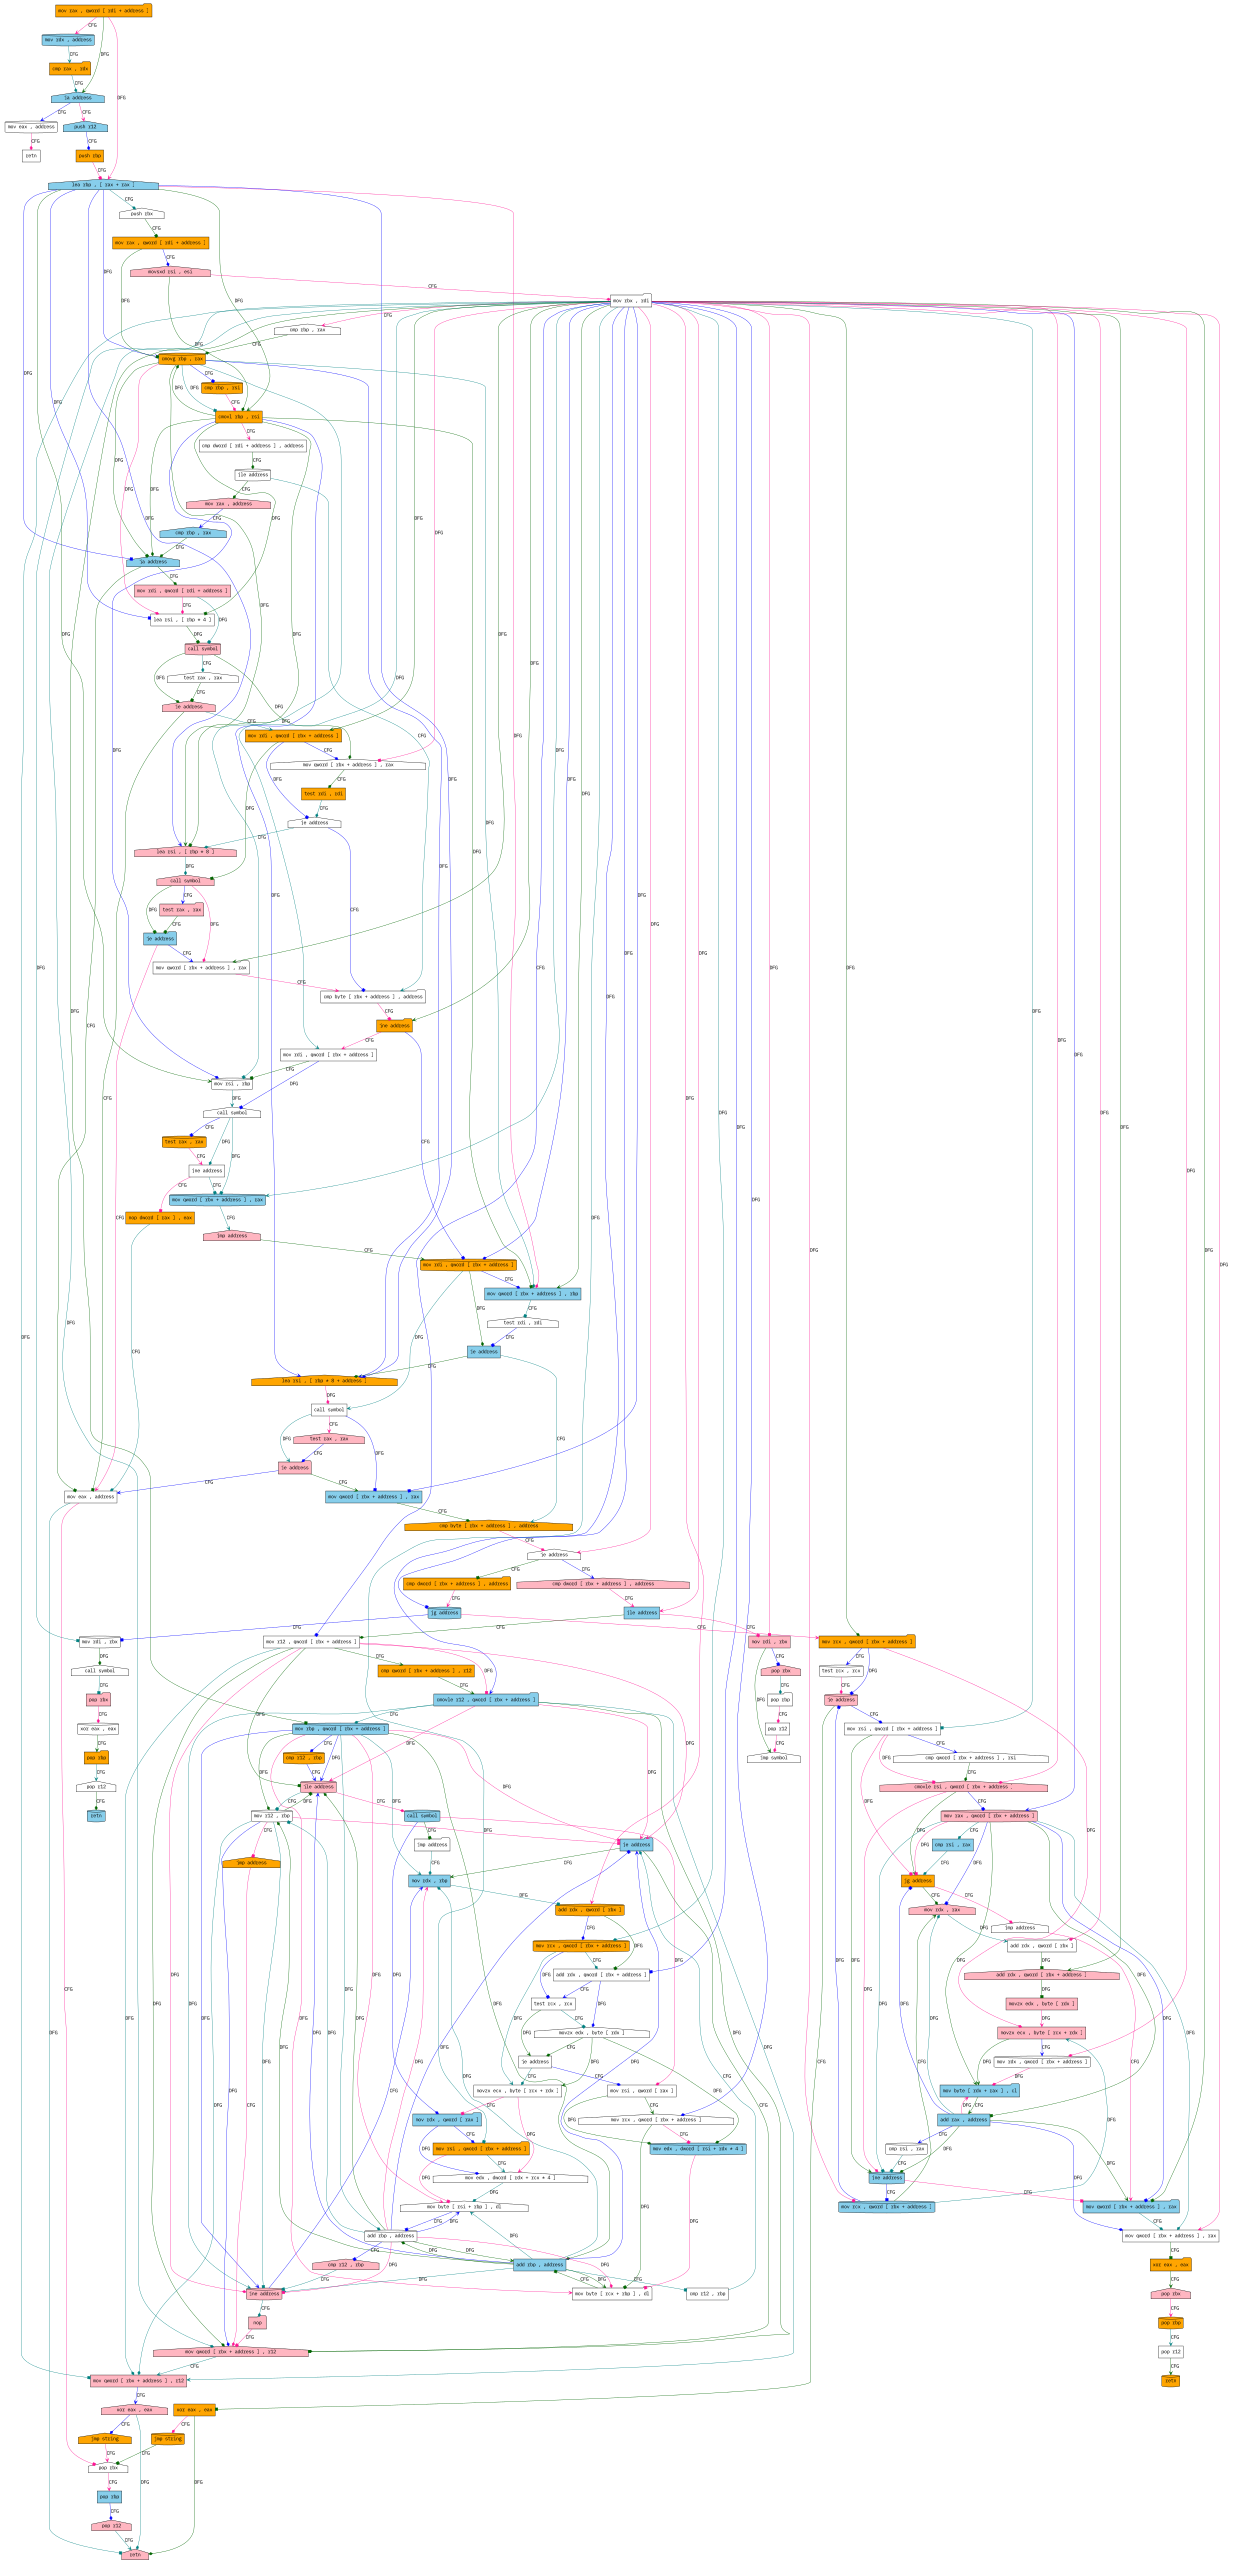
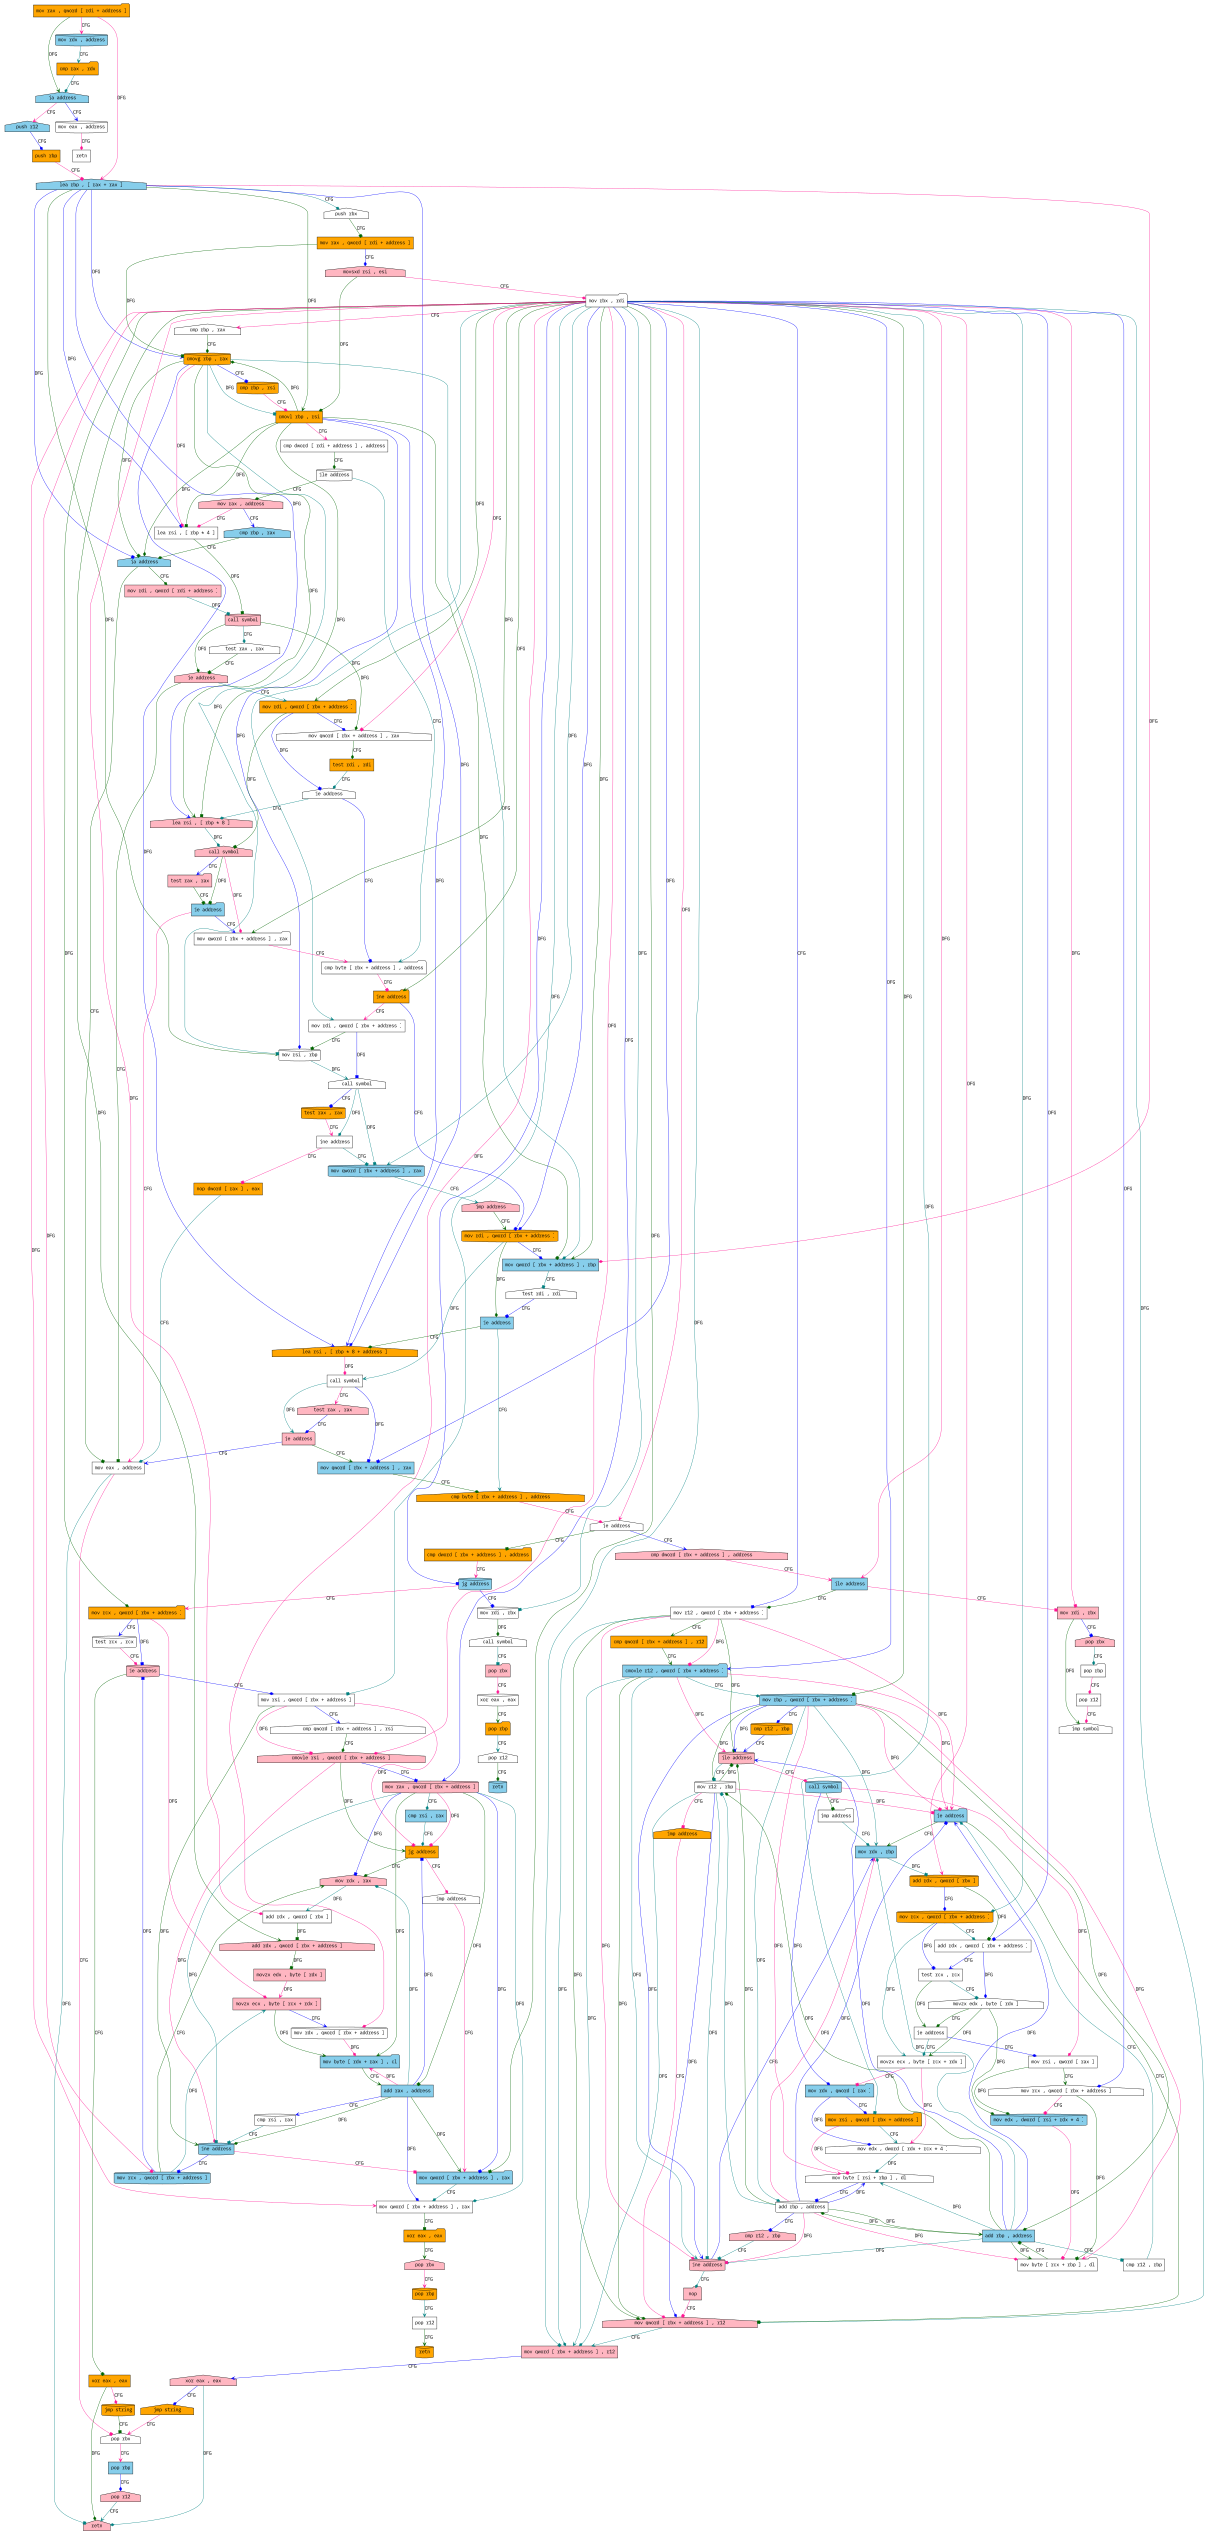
(182, 604) -> (217, 517)
